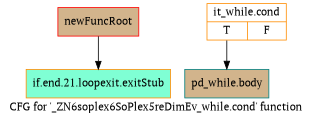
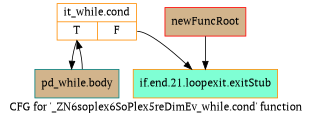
none -> (163, 45)
none -> (82, 59)
